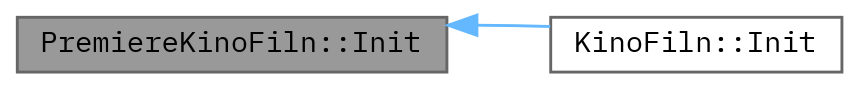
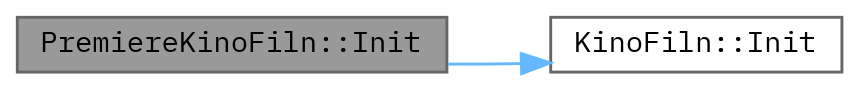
(514, 26) -> (484, 64)
